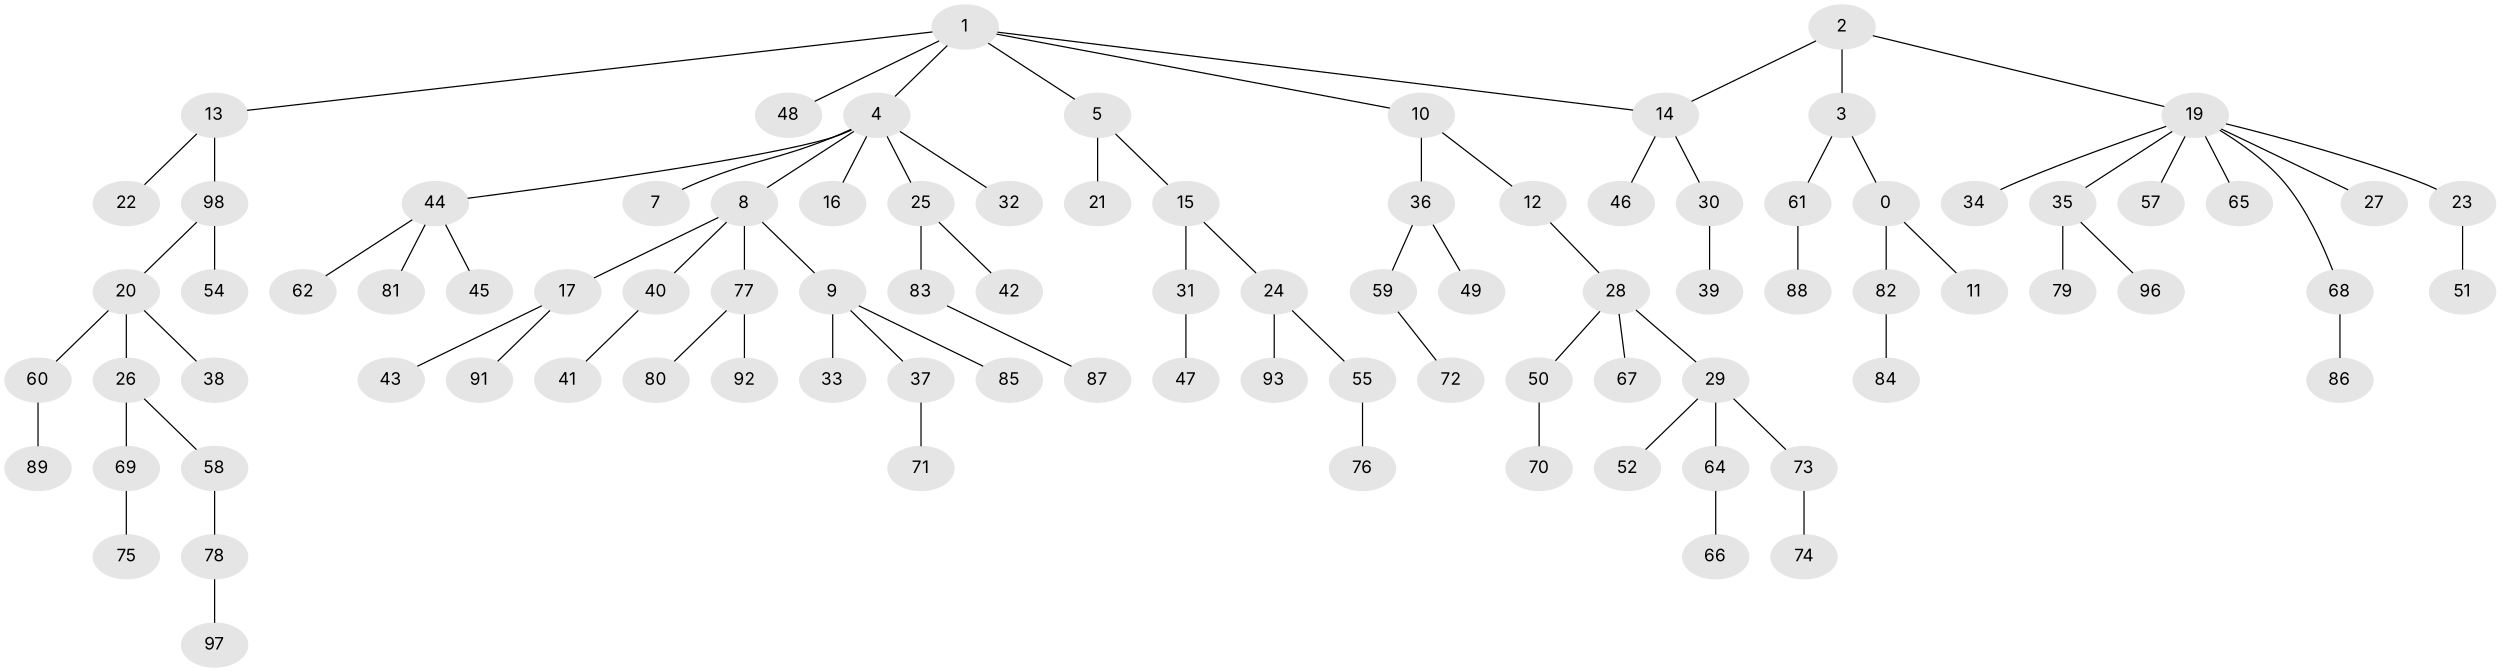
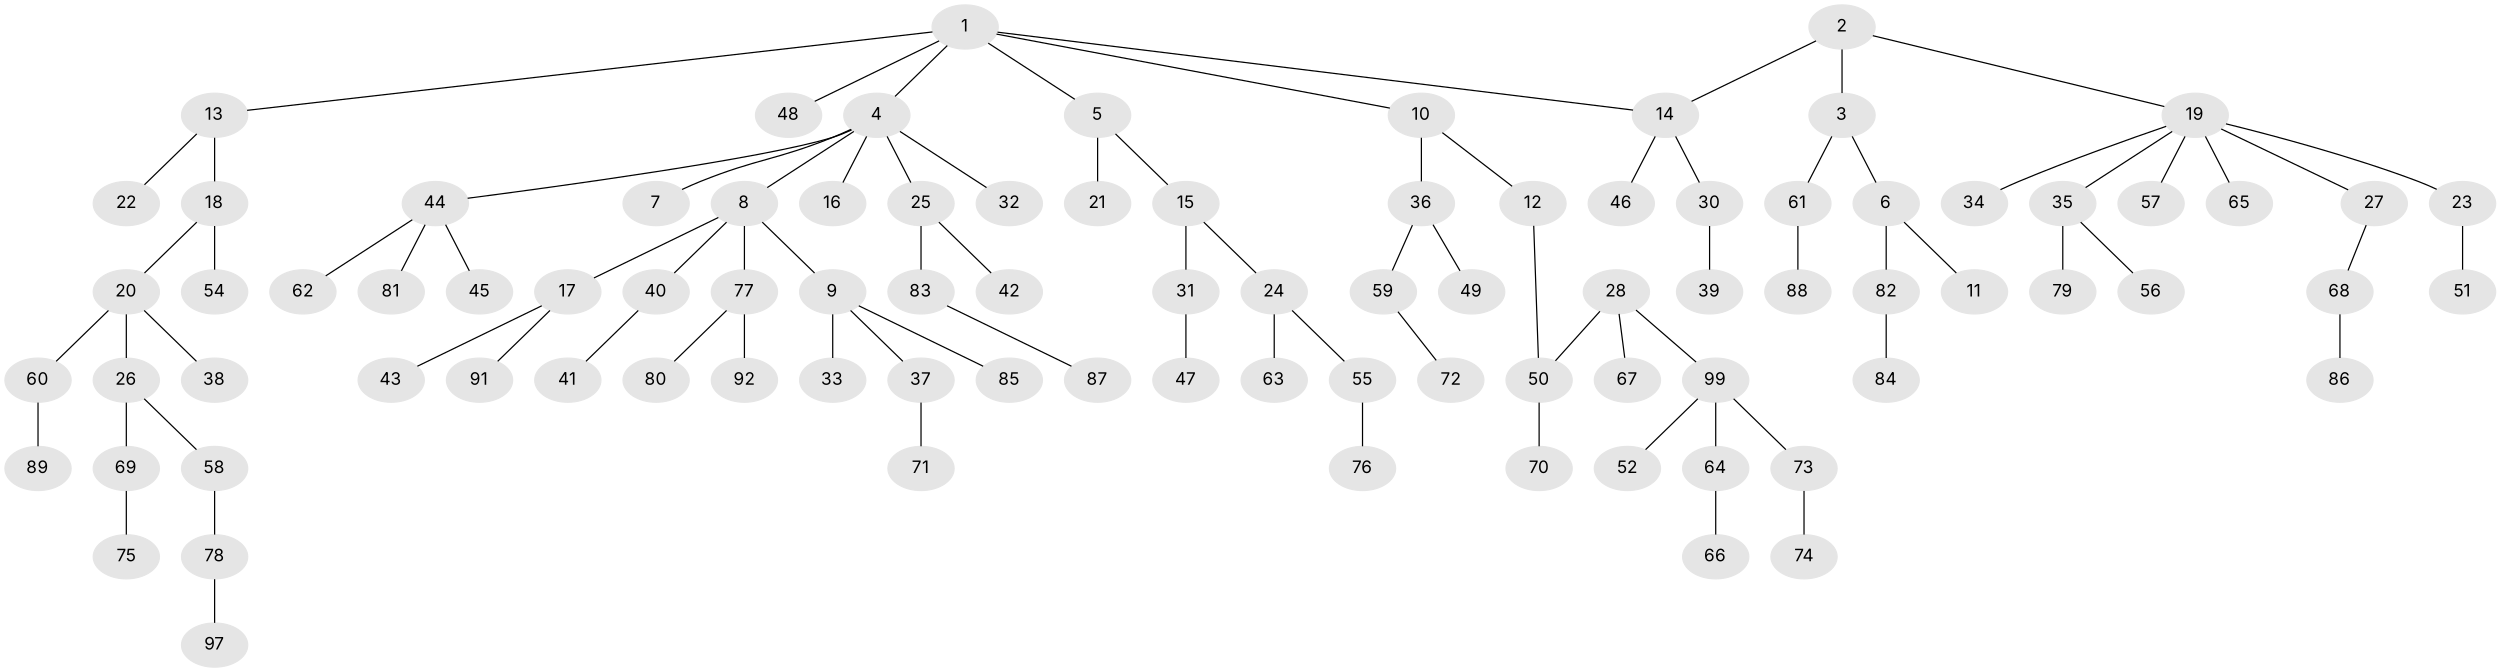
(2290, 189) -> (2357, 248)
(215, 204) -> (215, 204)
(1886, 204) -> (1886, 204)
(1575, 248) -> (1536, 292)
(2151, 292) -> (2151, 292)
(1274, 380) -> (1274, 380)
(1716, 380) -> (1716, 380)
